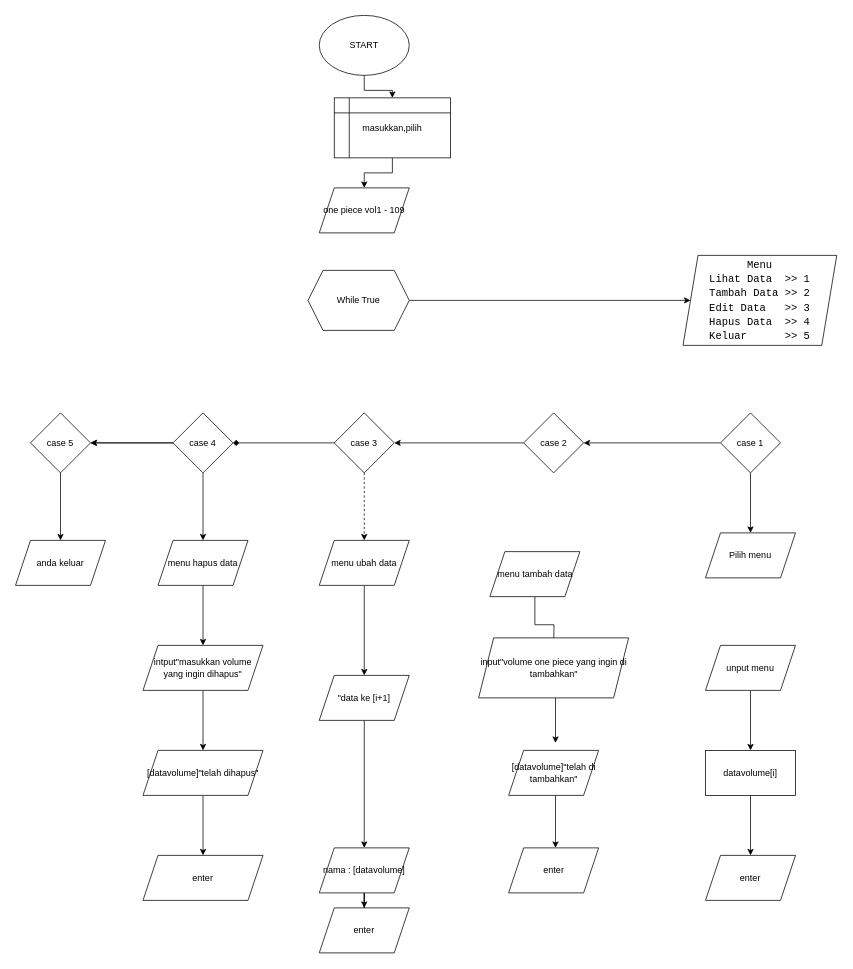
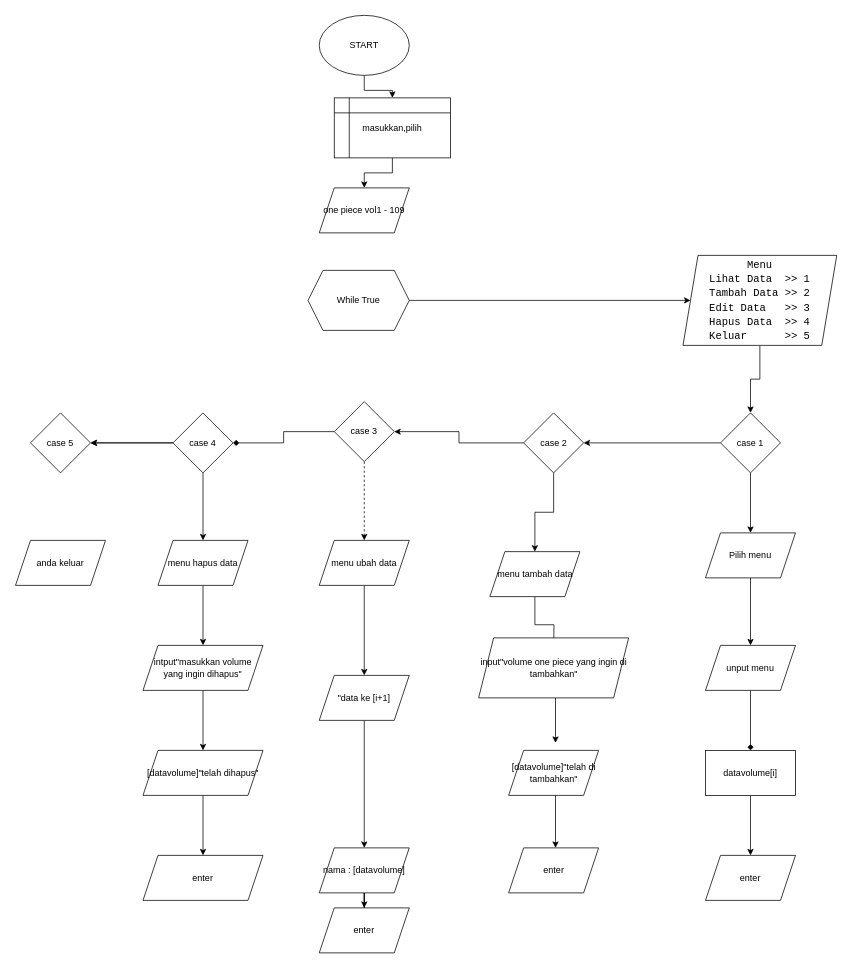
none -> (750, 387)
(364, 443) -> (364, 432)
none -> (554, 502)
(60, 504) -> none
none -> (750, 609)
(750, 744) -> (750, 743)
